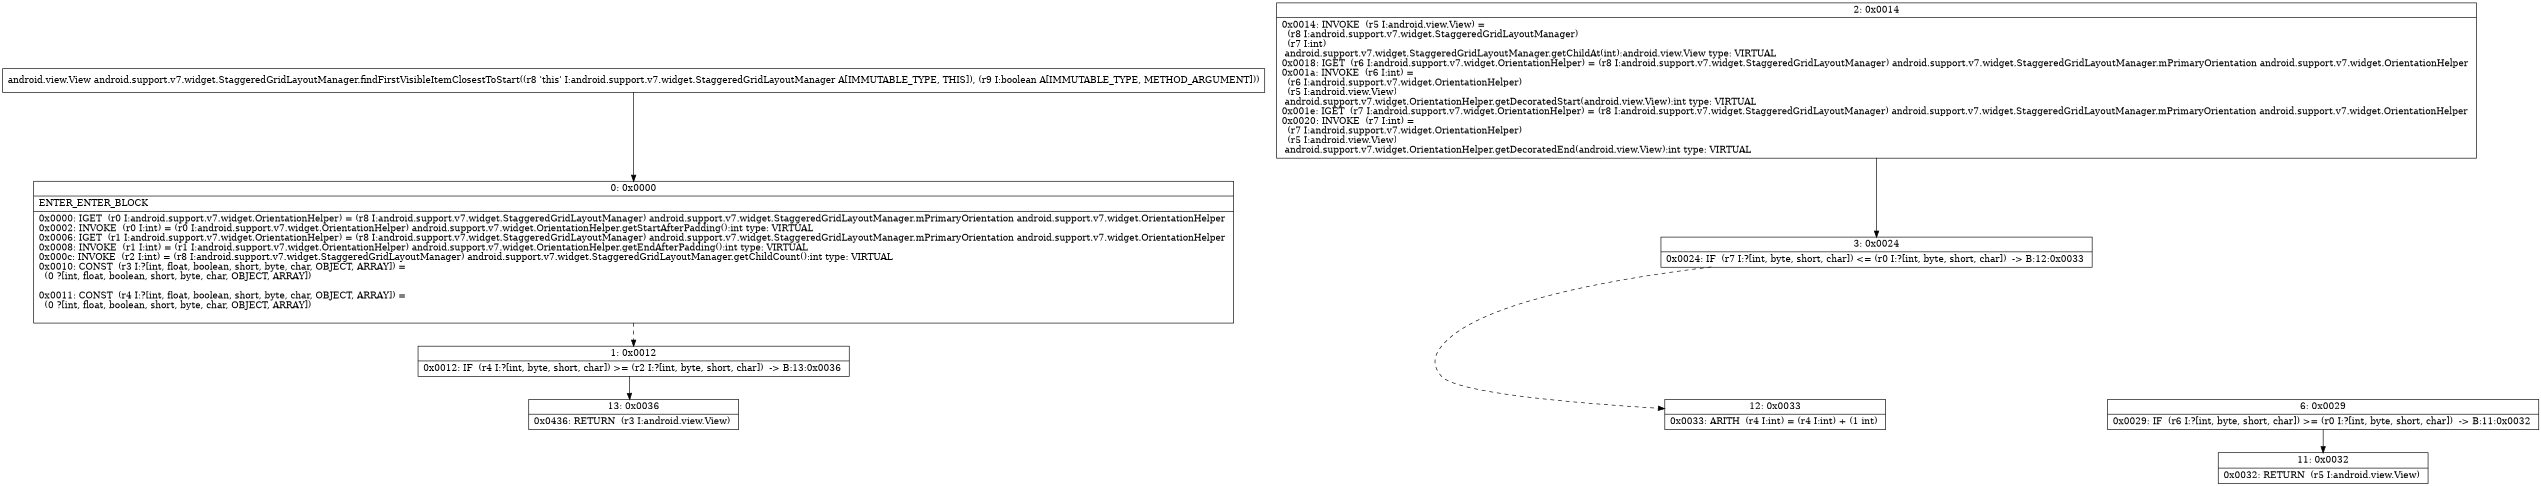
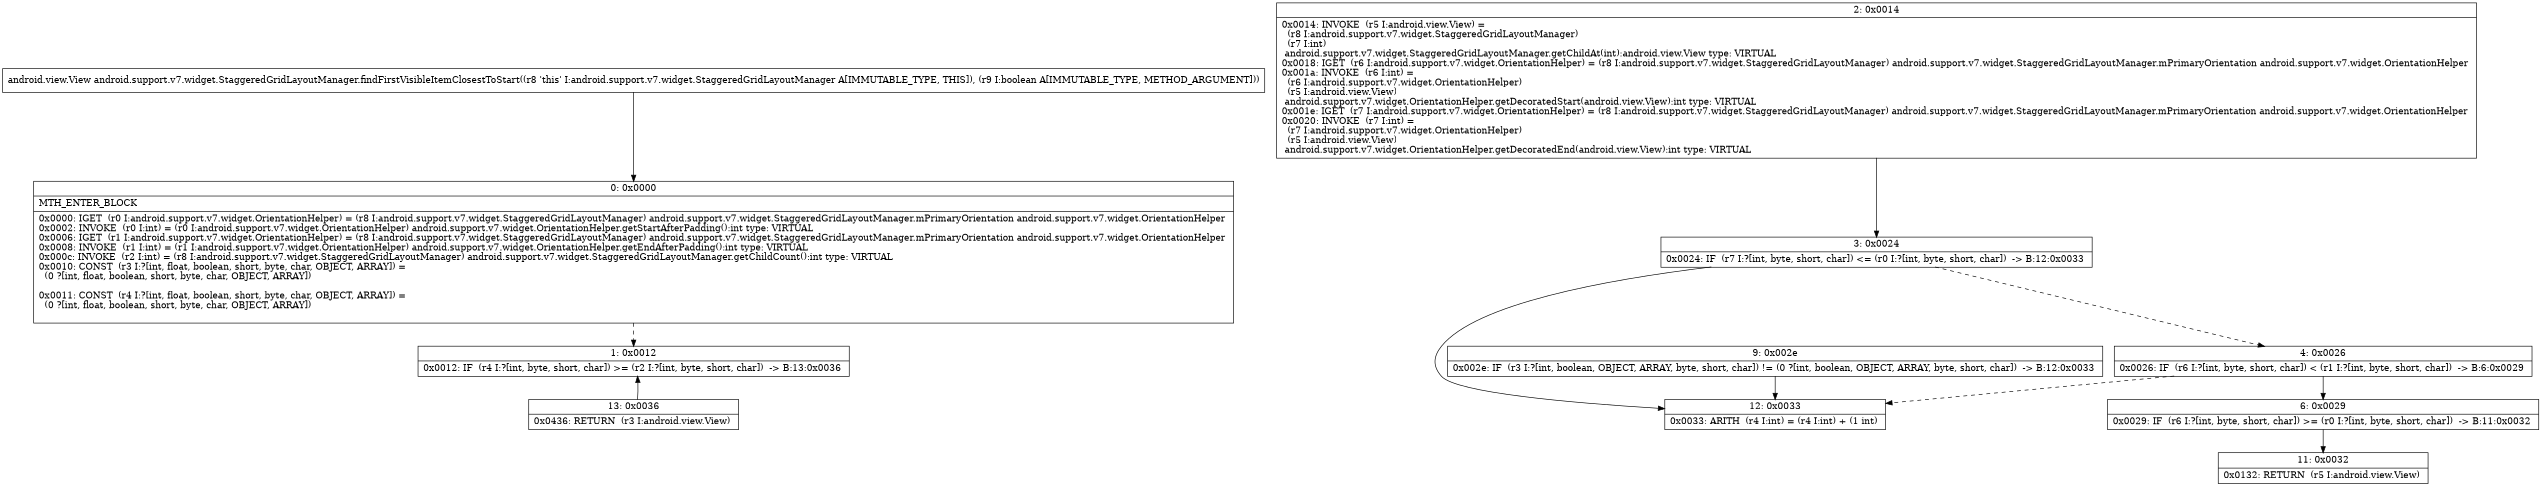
(94, 203) -> (88, 203)
(1453, 336) -> (1453, 336)
none -> (1775, 361)
none -> (2323, 361)
(629, 385) -> (638, 391)
(2323, 475) -> (2323, 475)
